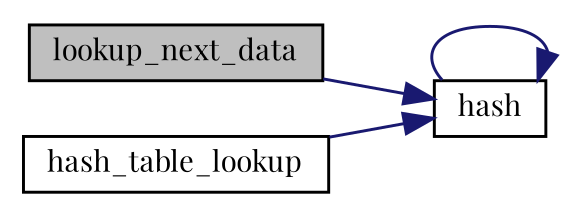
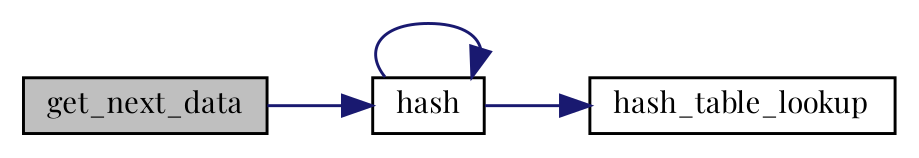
(176, 53) -> (145, 106)
(367, 130) -> (523, 106)
